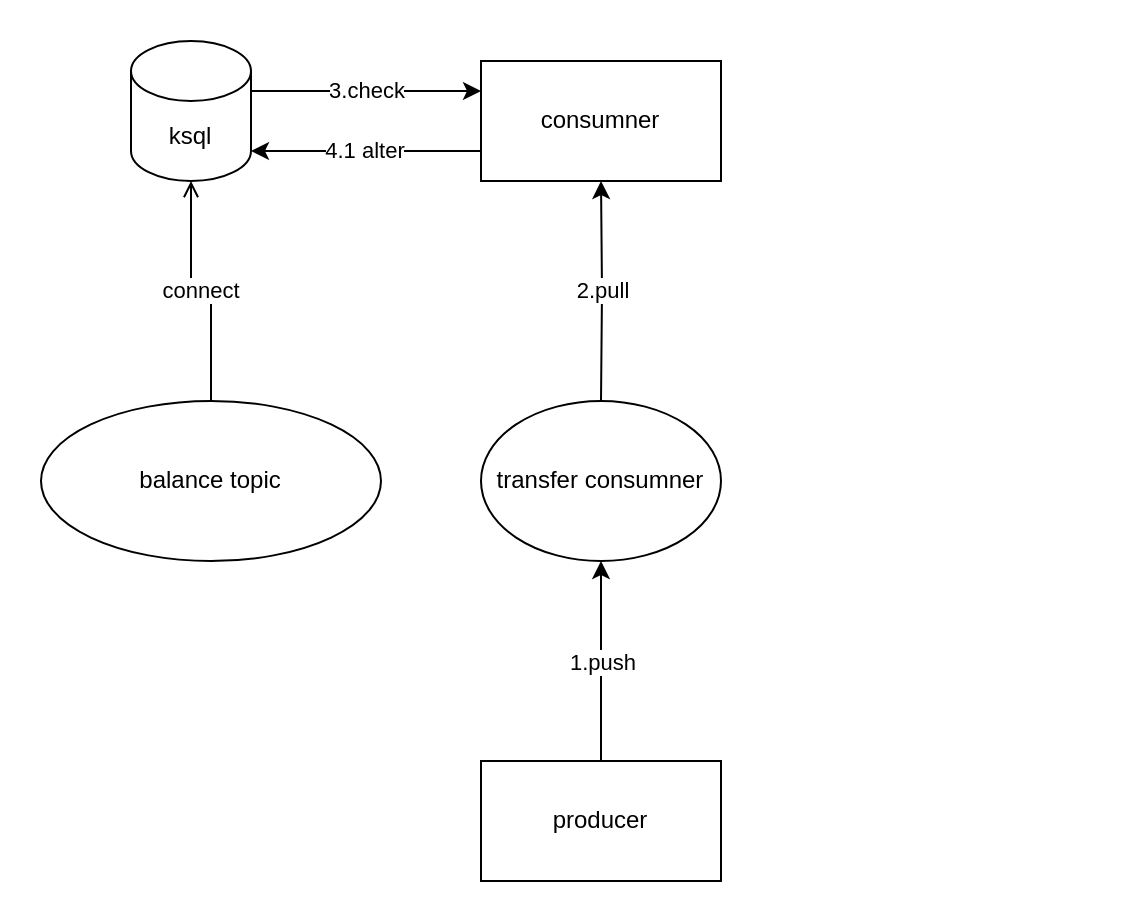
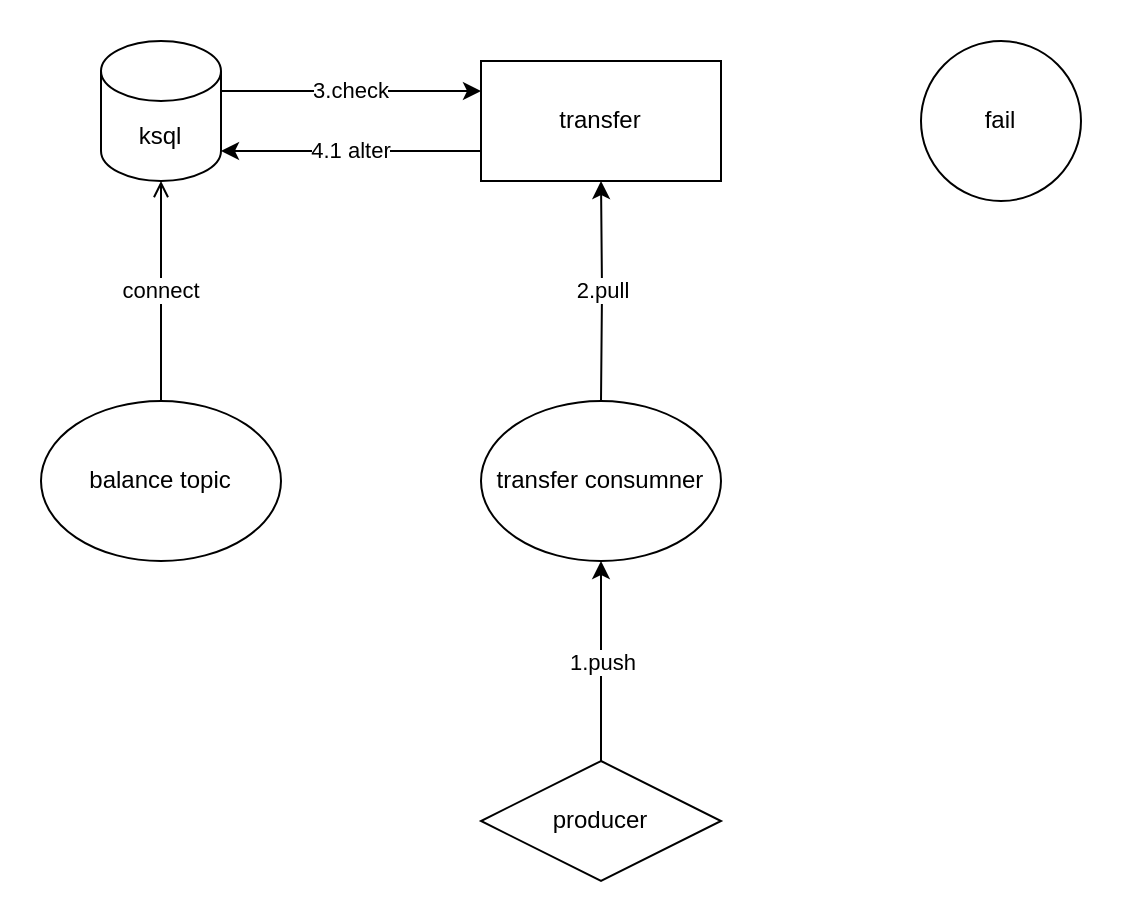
(191, 111) -> (161, 111)
(601, 121) -> (601, 121)
none -> (1001, 121)
(211, 481) -> (161, 481)
(601, 821) -> (601, 821)
